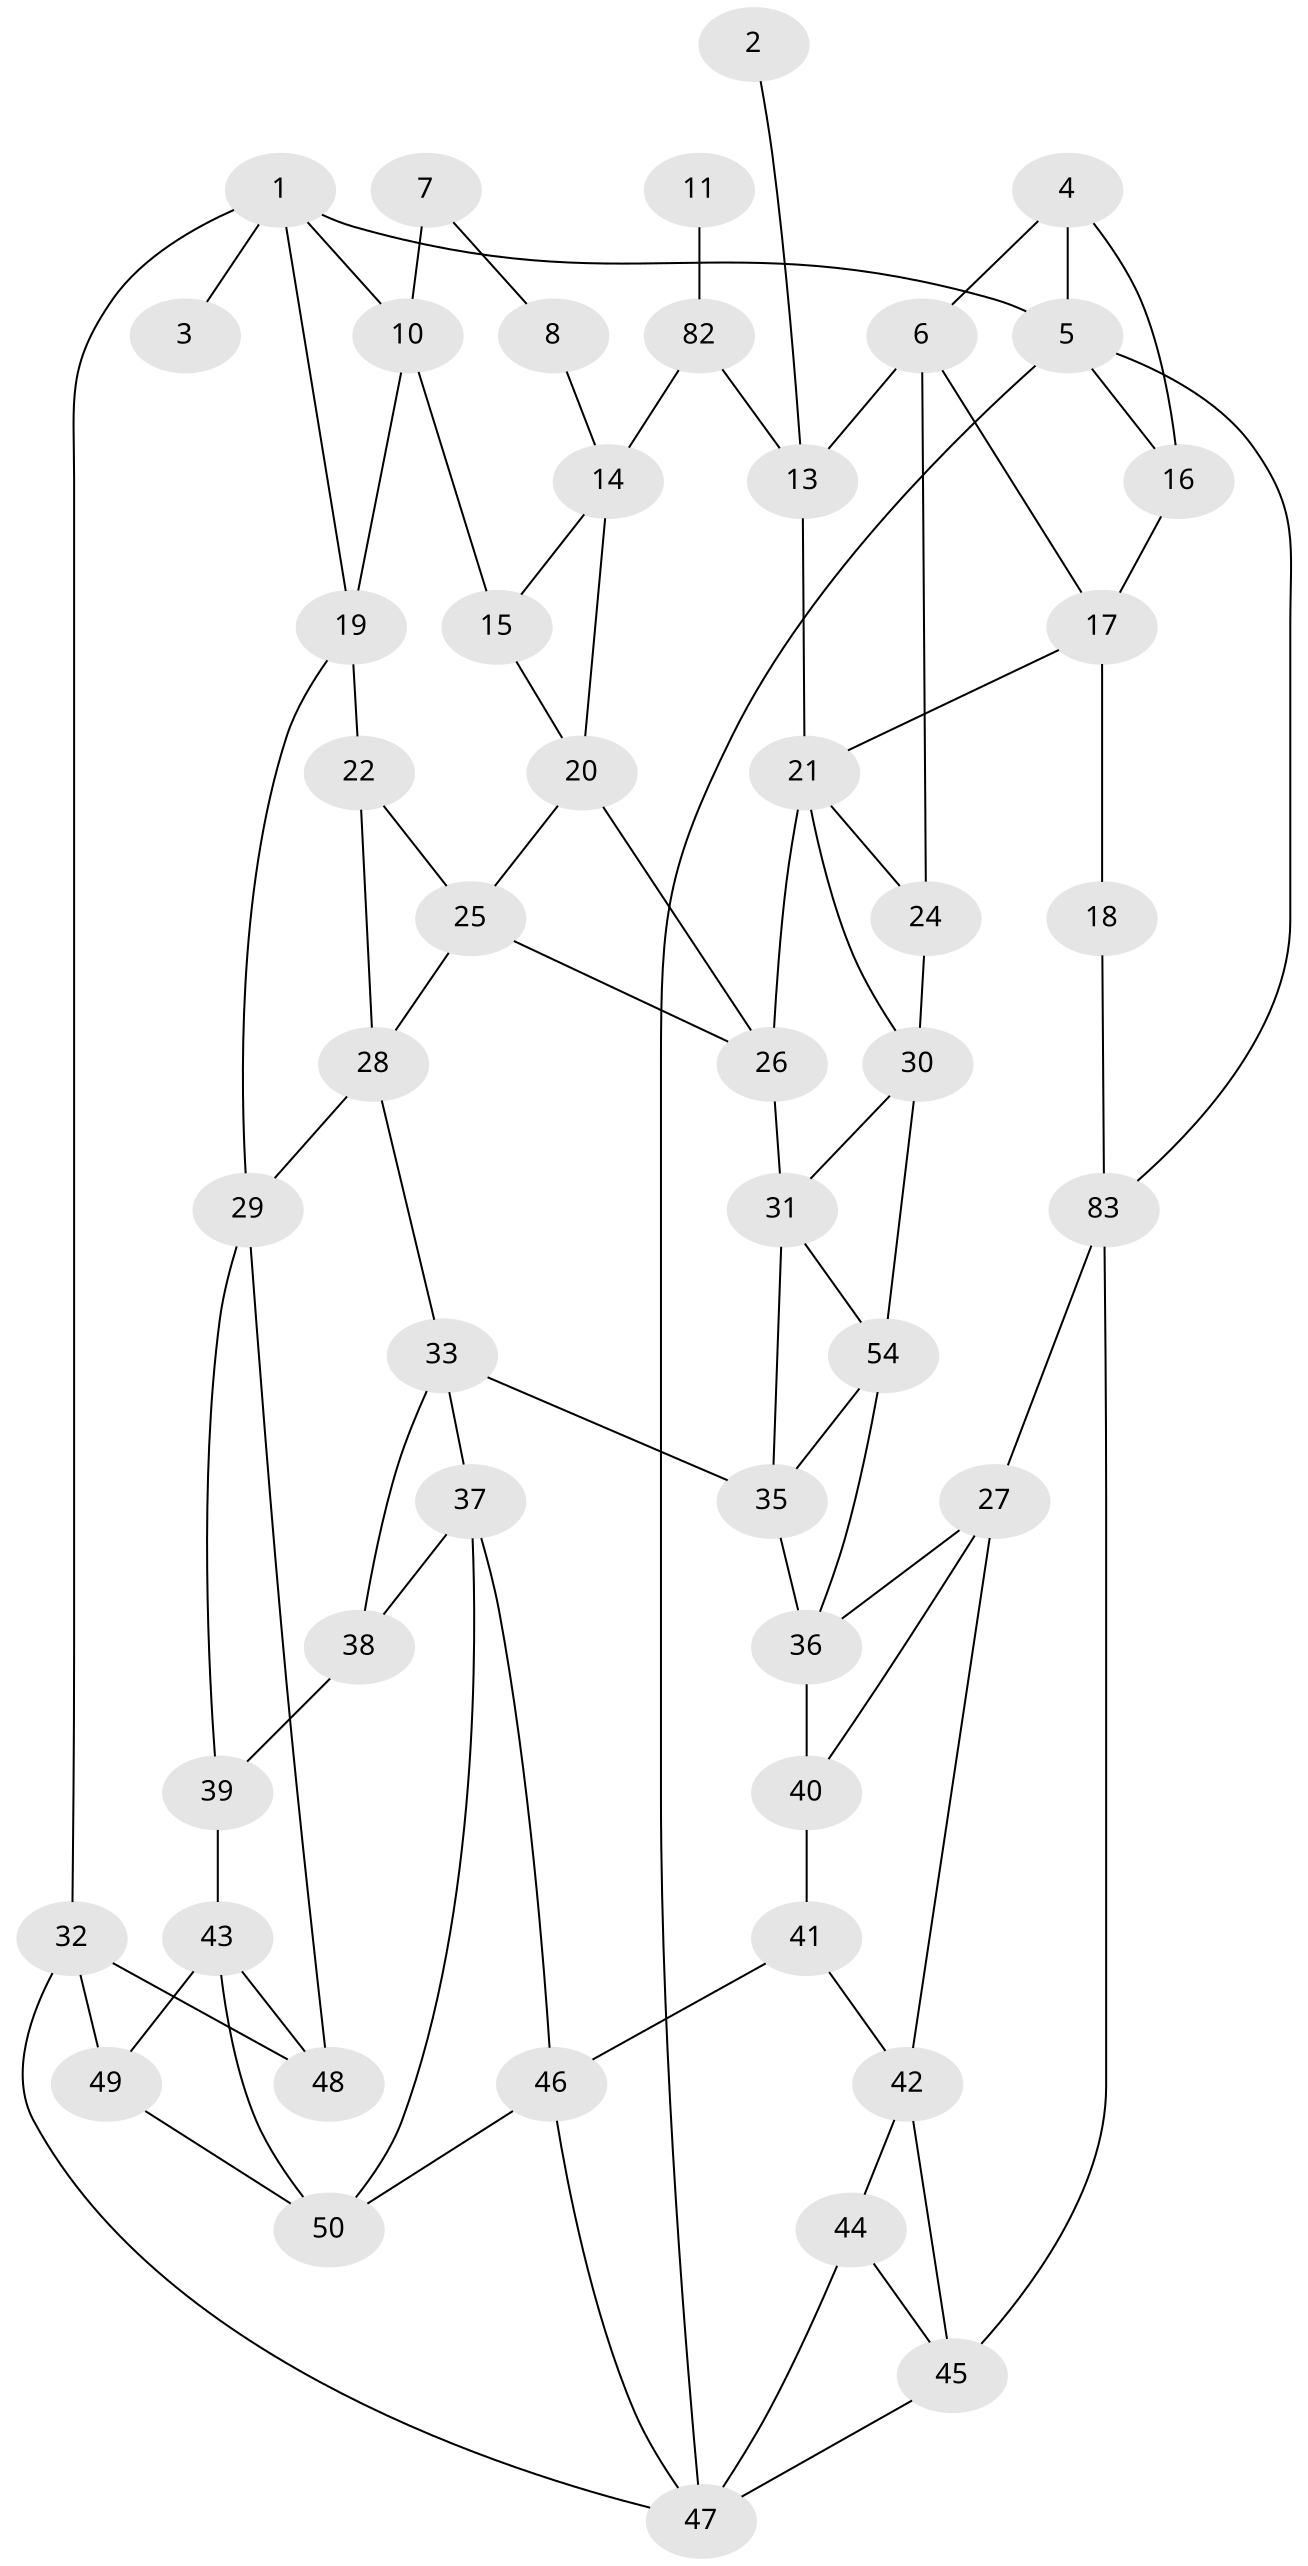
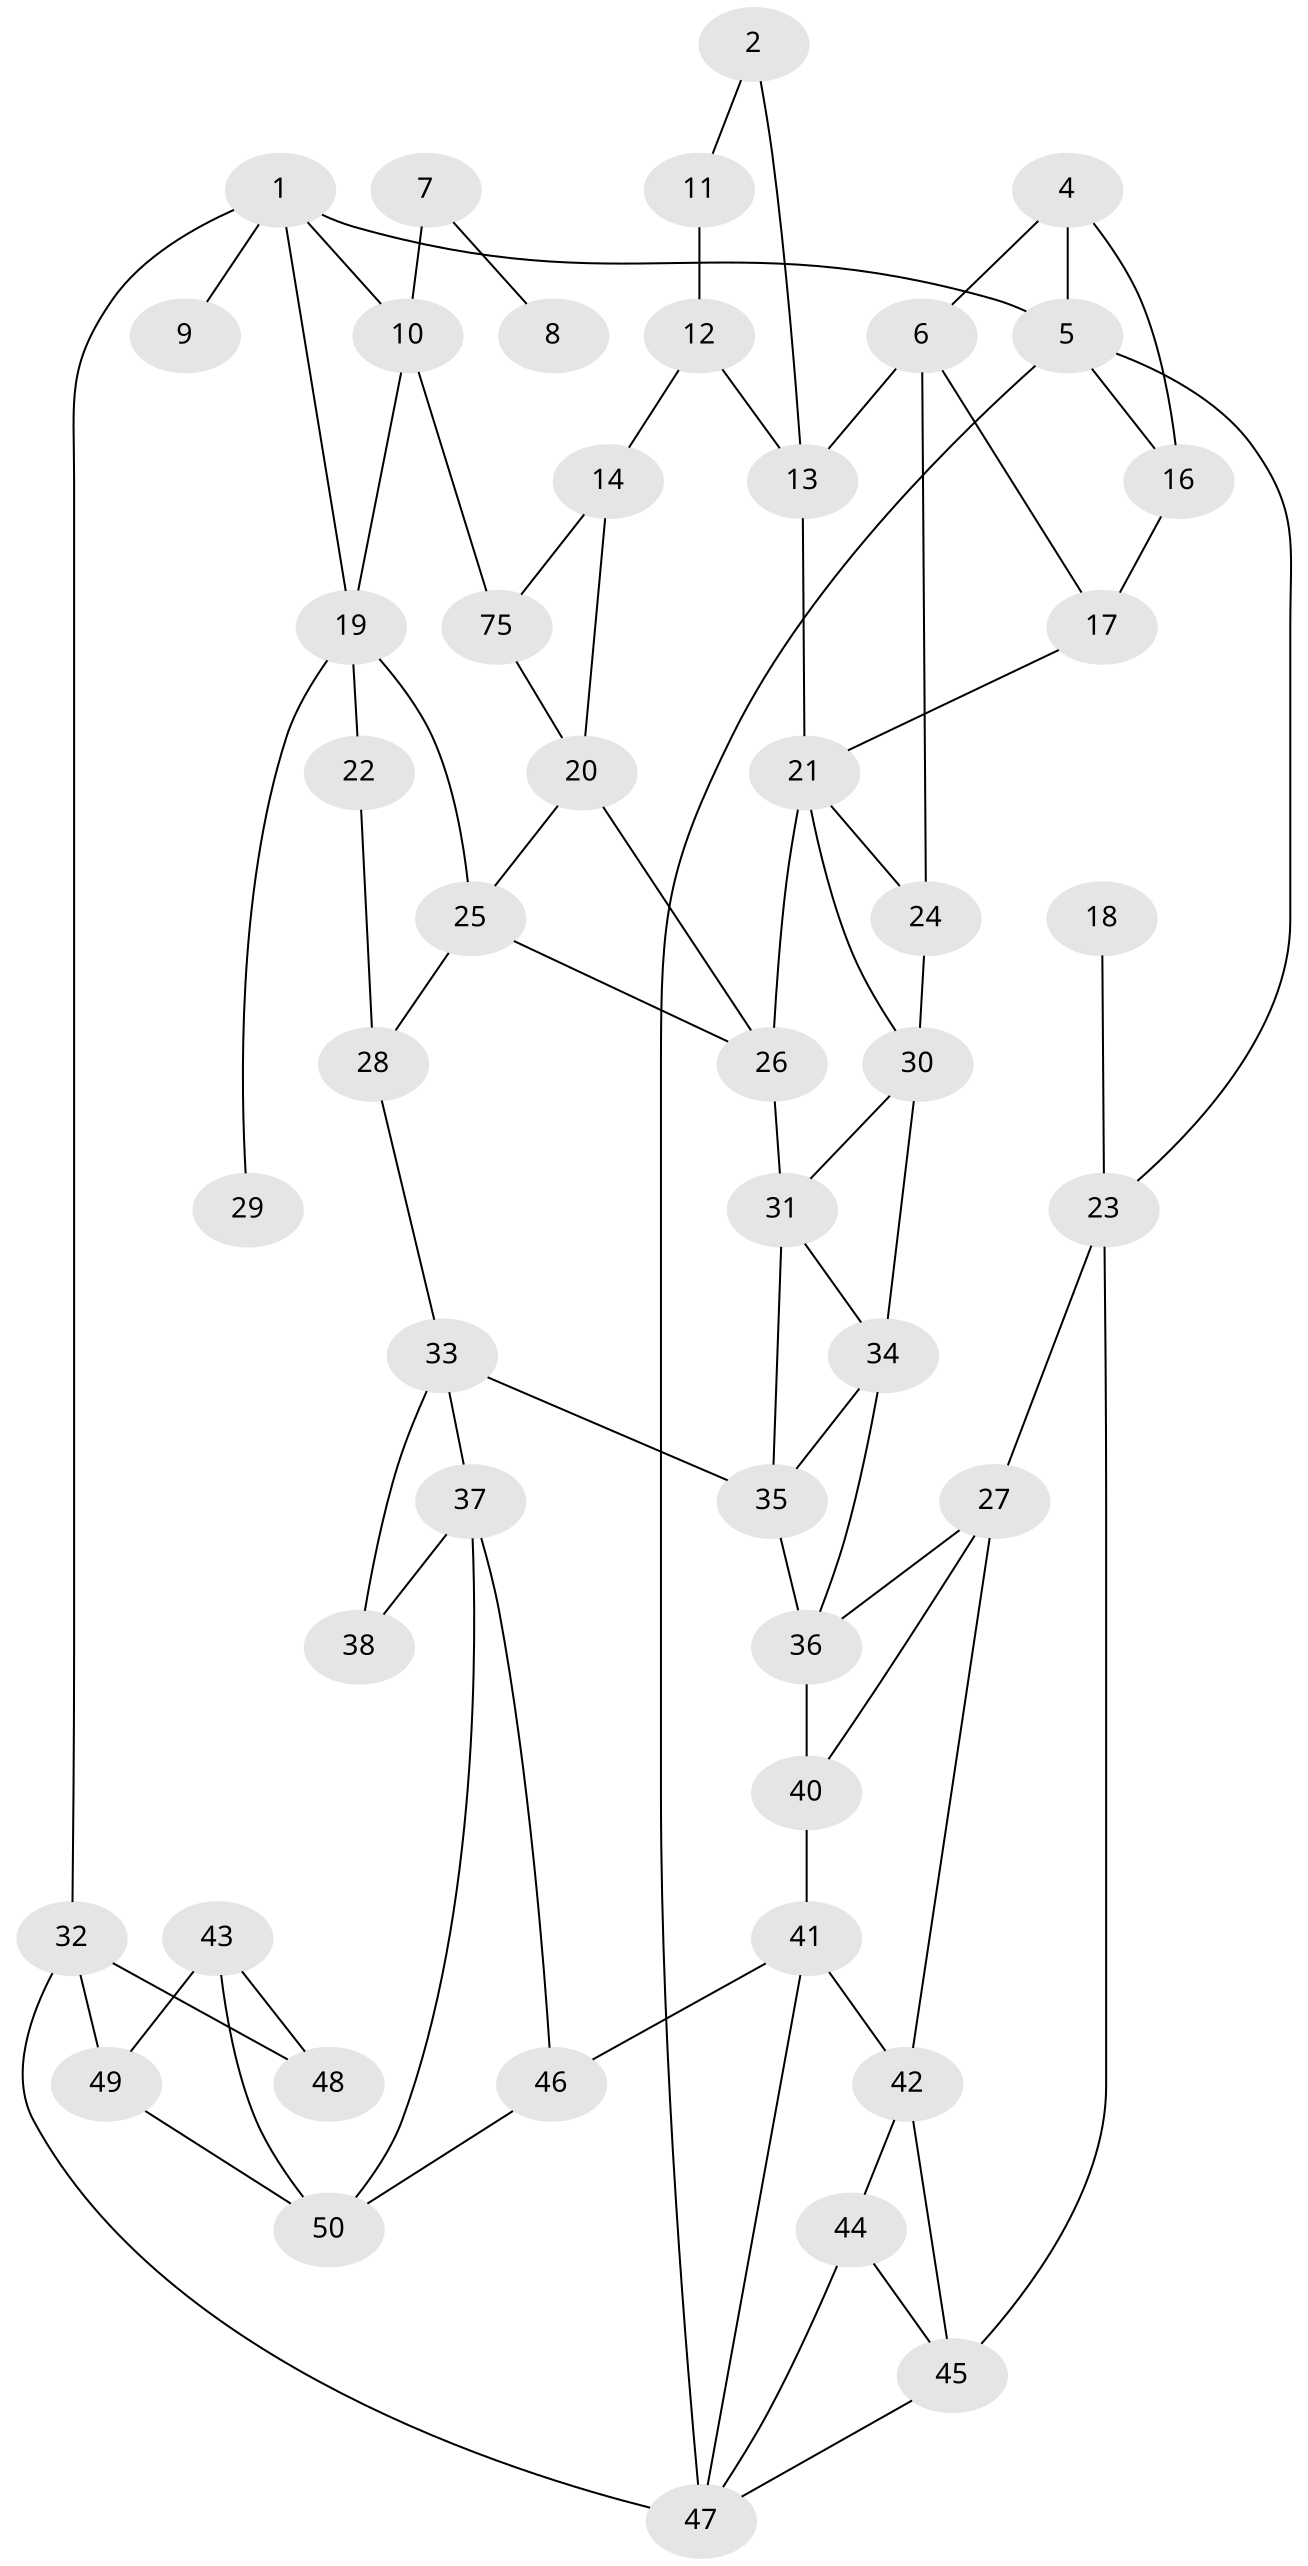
none -> (727, 117)
(185, 336) -> (185, 336)
(699, 336) -> (699, 336)
(581, 408) -> none
(497, 627) -> (497, 627)
(1102, 773) -> none
(415, 846) -> (443, 763)
(311, 1137) -> none
(1104, 1210) -> (1104, 1210)
(884, 1356) -> (884, 1356)
(283, 1648) -> none
(218, 1793) -> none
(599, 2311) -> (754, 2230)
